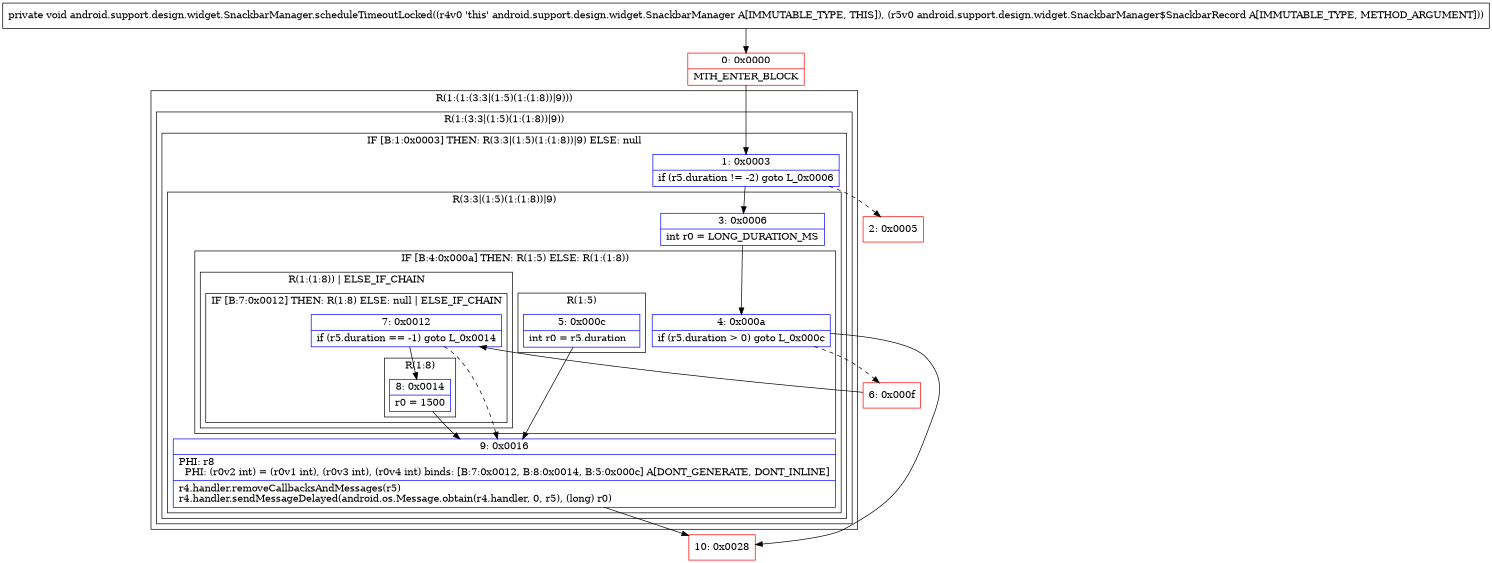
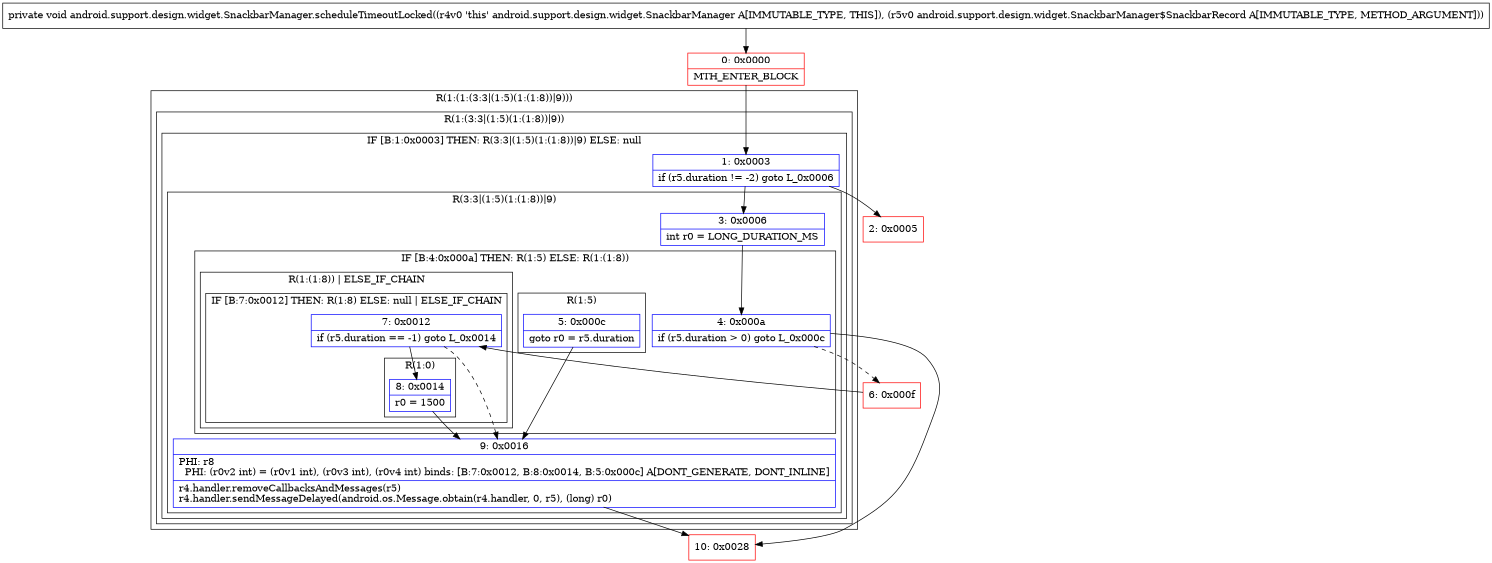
(862, 203) -> (862, 203)
(578, 339) -> (582, 339)
(420, 366) -> (420, 366)
